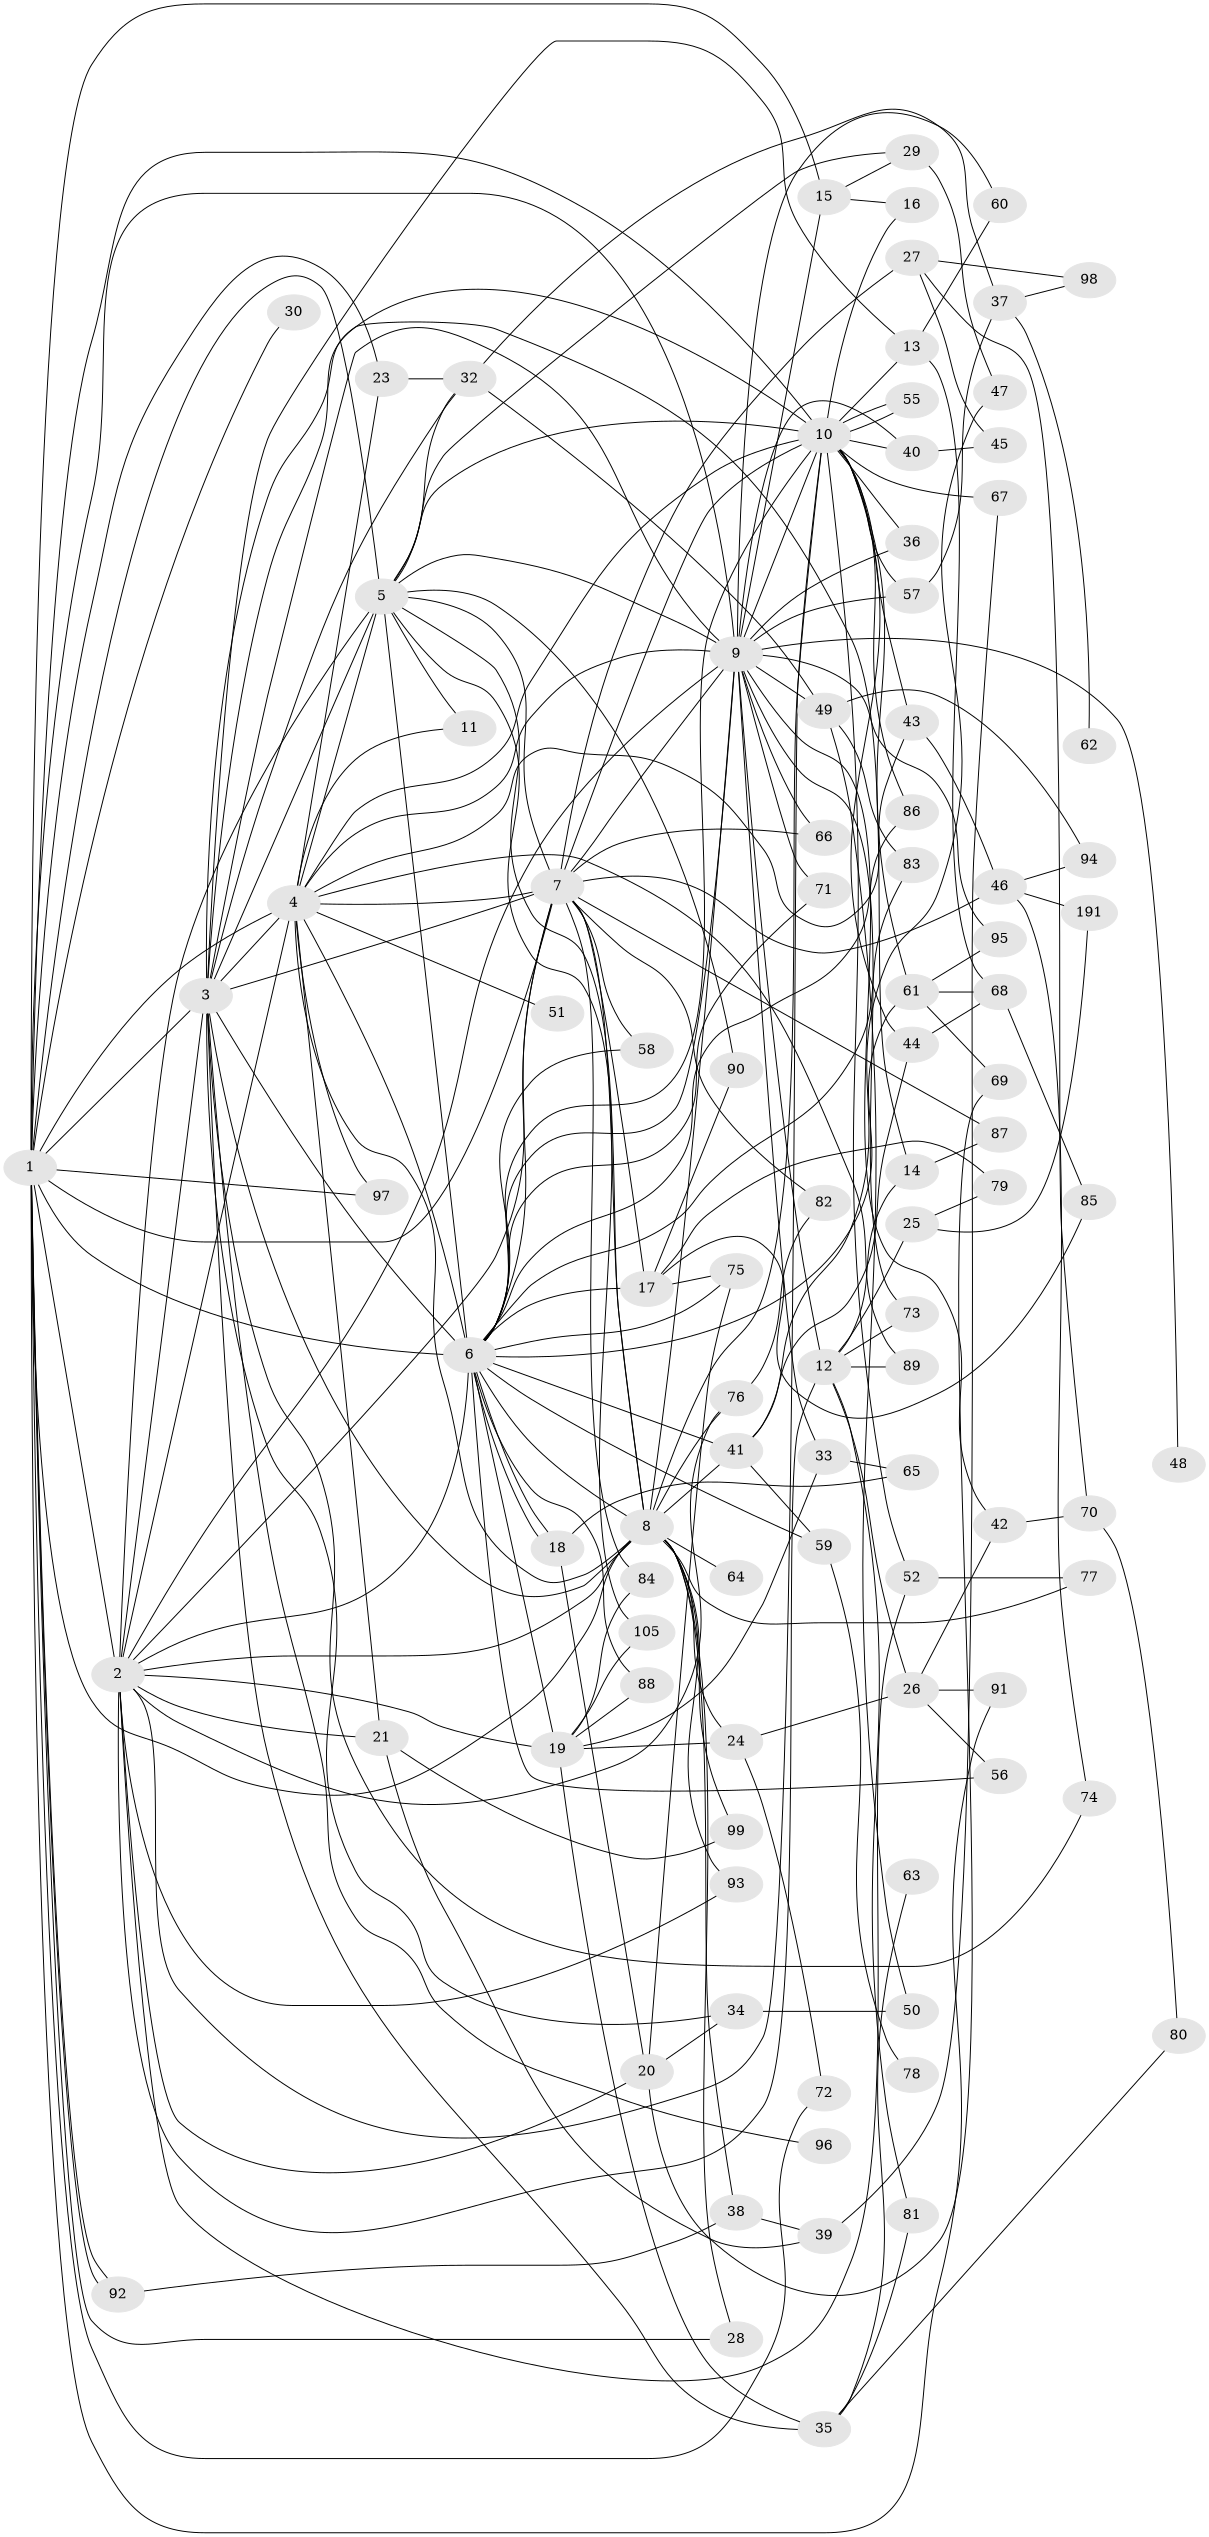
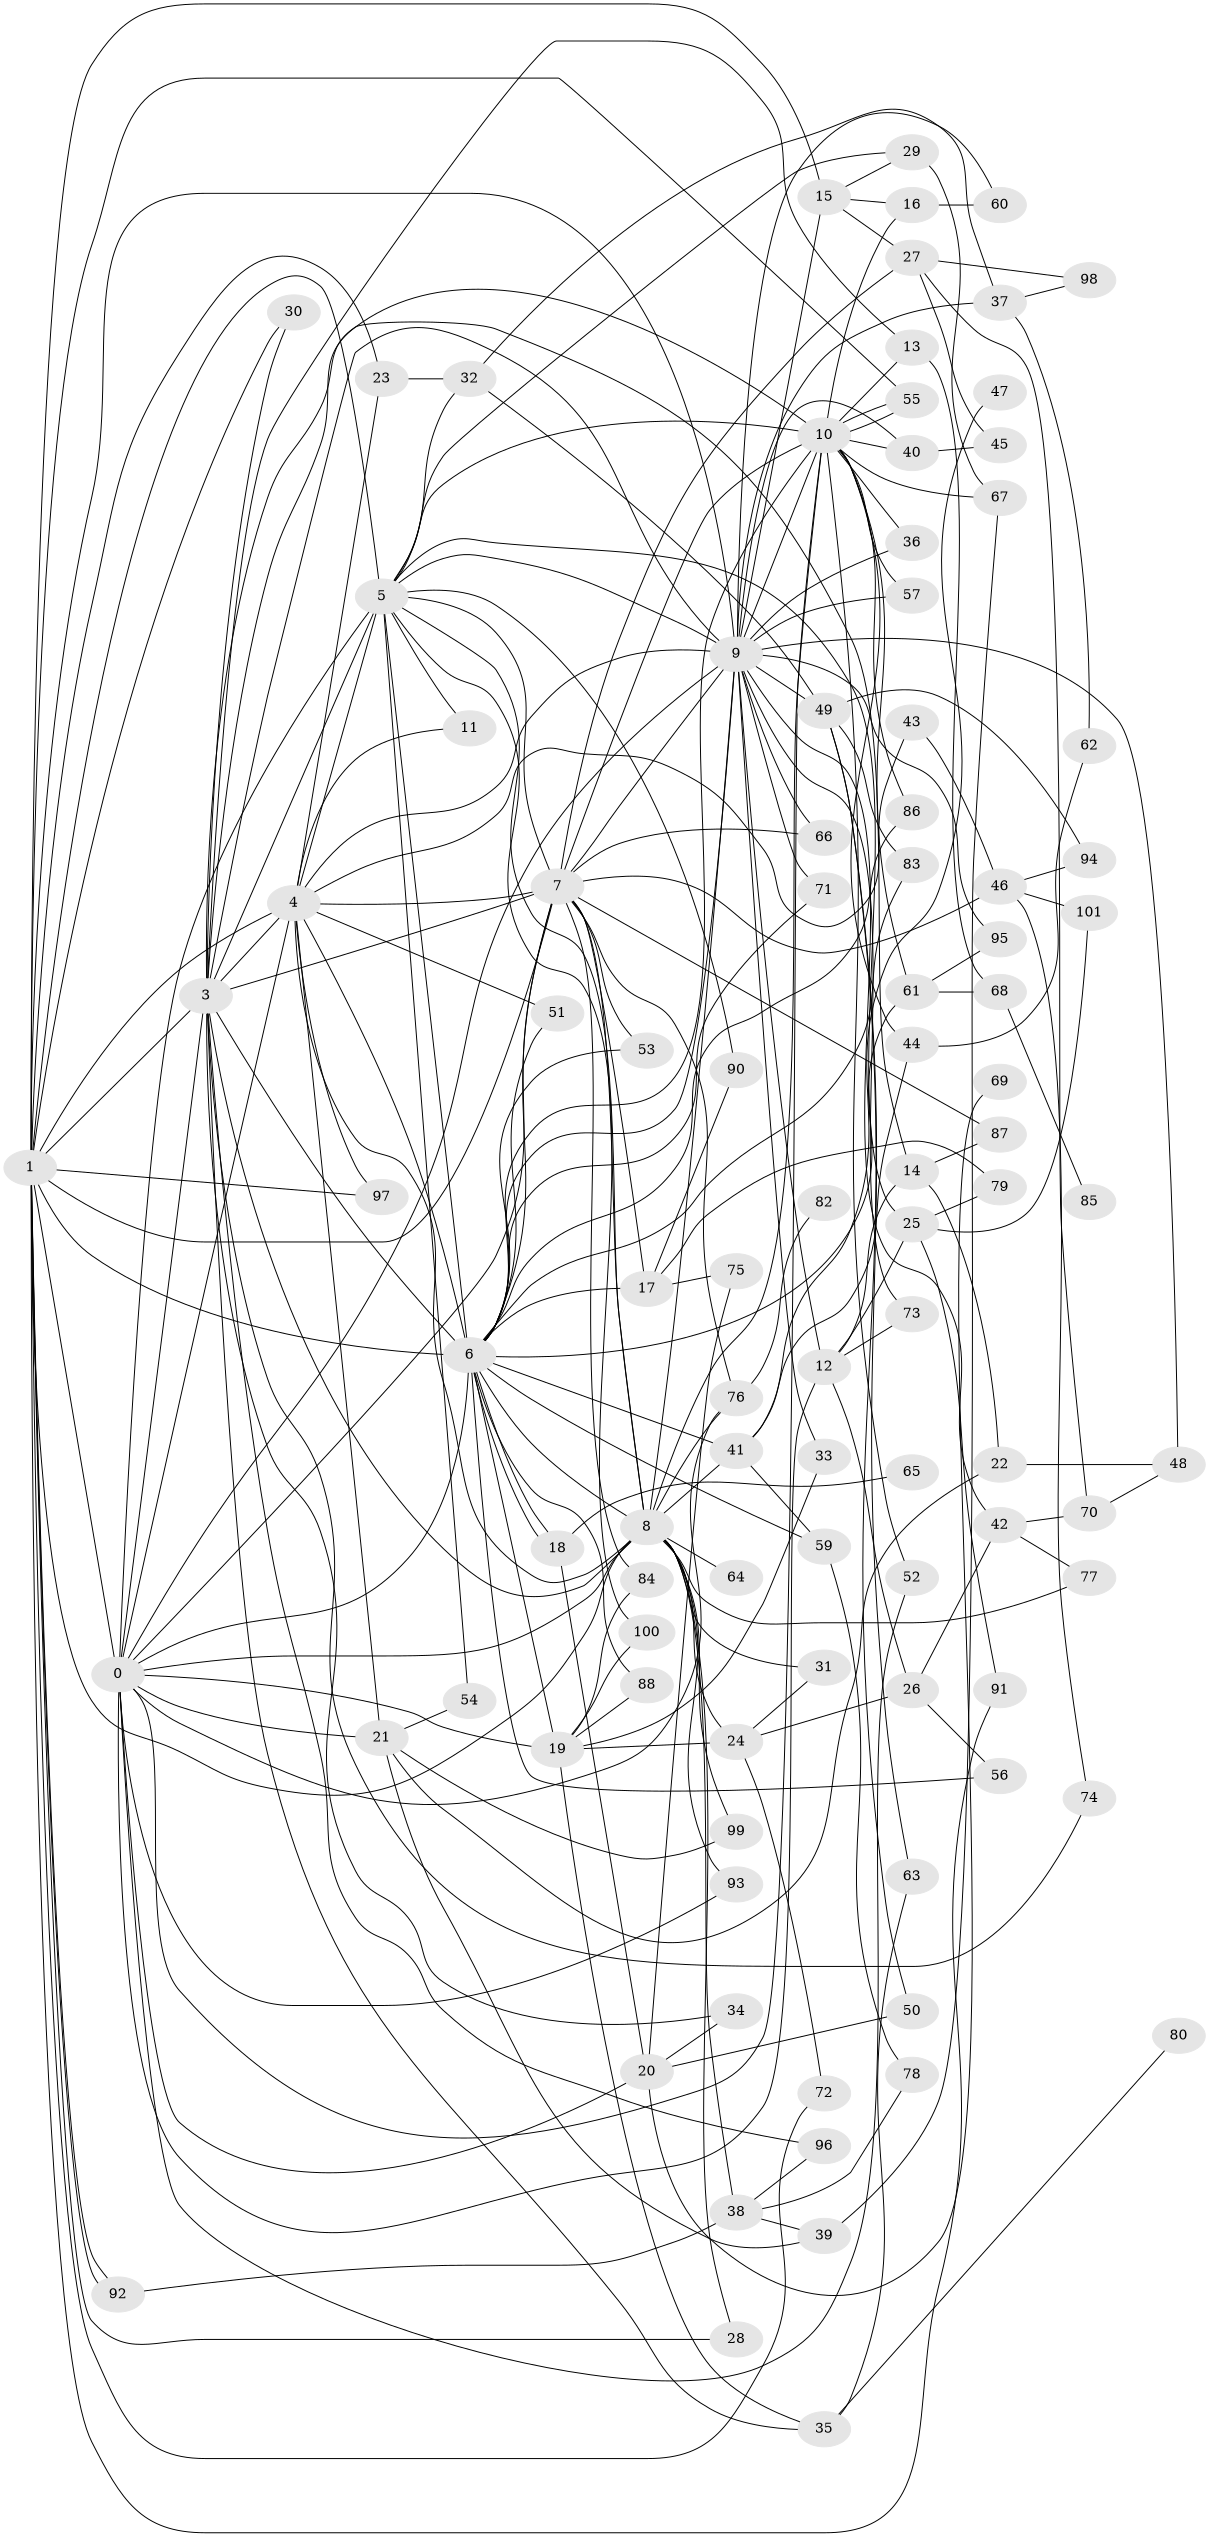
none -> (868, 227)
(956, 276) -> (956, 205)
(963, 281) -> (956, 325)
(97, 319) -> (108, 186)
(963, 425) -> (791, 403)
(877, 576) -> none
(543, 662) -> none
none -> (840, 669)
(306, 674) -> (233, 586)
(1089, 913) -> (1089, 913)
(687, 1014) -> (706, 1119)
(956, 1018) -> (1053, 976)
(956, 1037) -> none
(647, 1051) -> (647, 1051)
(613, 1332) -> (512, 1144)
(912, 1367) -> none
(830, 1412) -> none
none -> (872, 1463)
(871, 1465) -> none
none -> (1000, 1465)
(1001, 1578) -> (1045, 1552)
(647, 1633) -> (647, 1633)
none -> (824, 1668)
(118, 1675) -> (118, 1675)
(956, 1690) -> (953, 1357)
none -> (470, 1701)
(1156, 1770) -> (1134, 1489)
(824, 2011) -> (785, 2040)
none -> (850, 2173)
none -> (774, 2184)
(912, 2215) -> none
